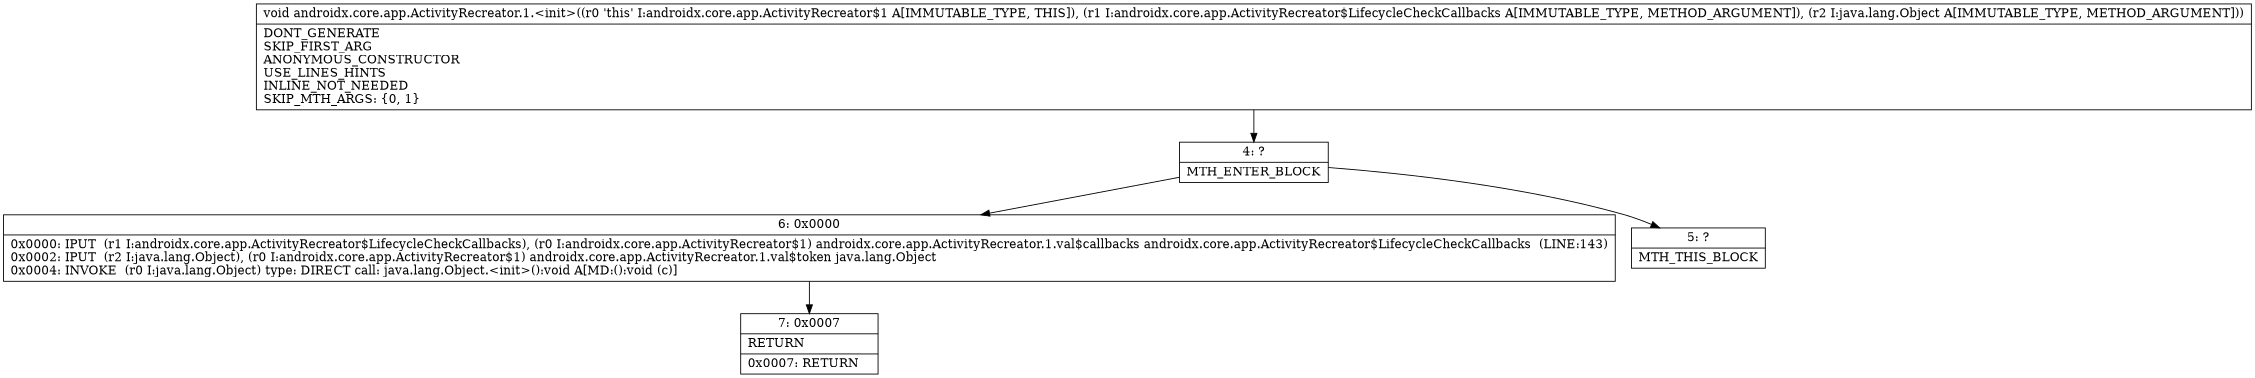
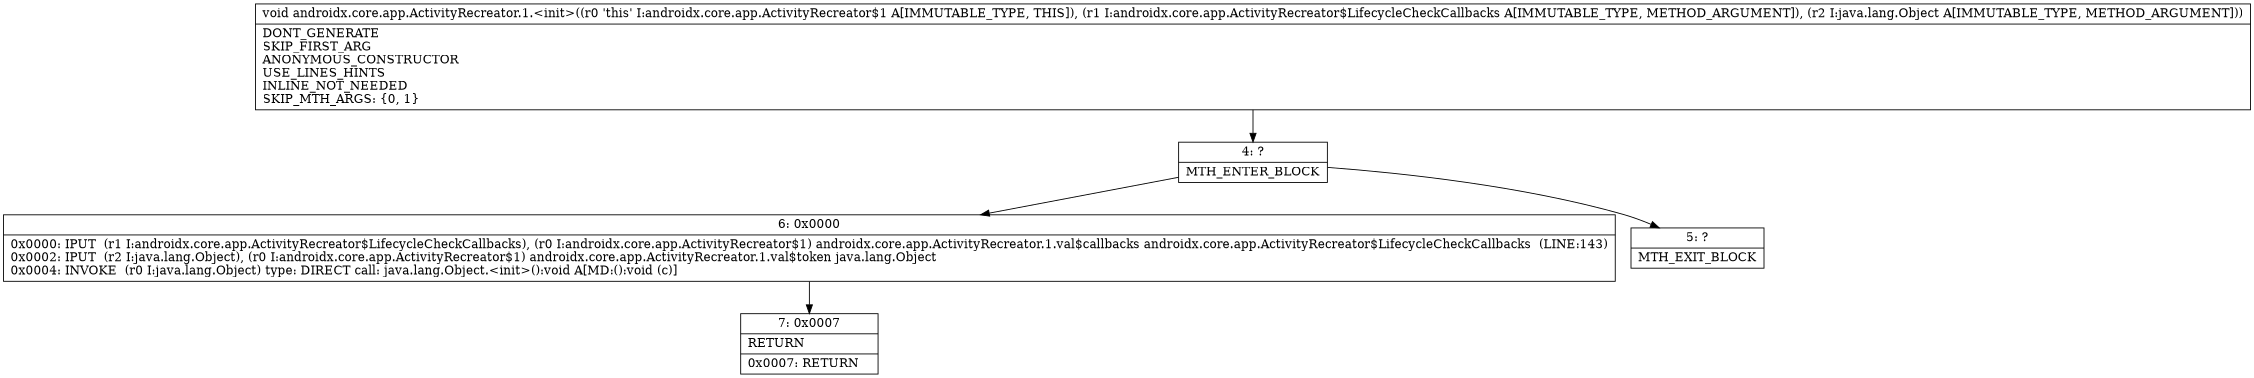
(1698, 258) -> (1698, 258)
